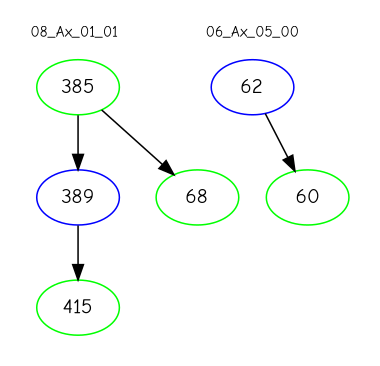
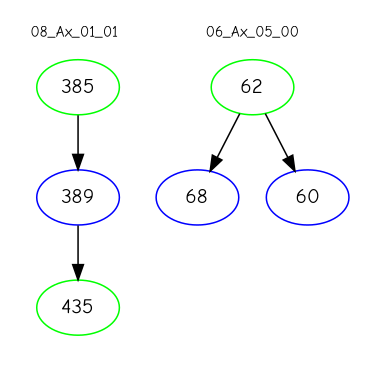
(253, 87) -> (253, 87)
(121, 128) -> (229, 135)
(197, 197) -> (197, 197)
(308, 197) -> (308, 197)
(78, 308) -> (78, 308)
